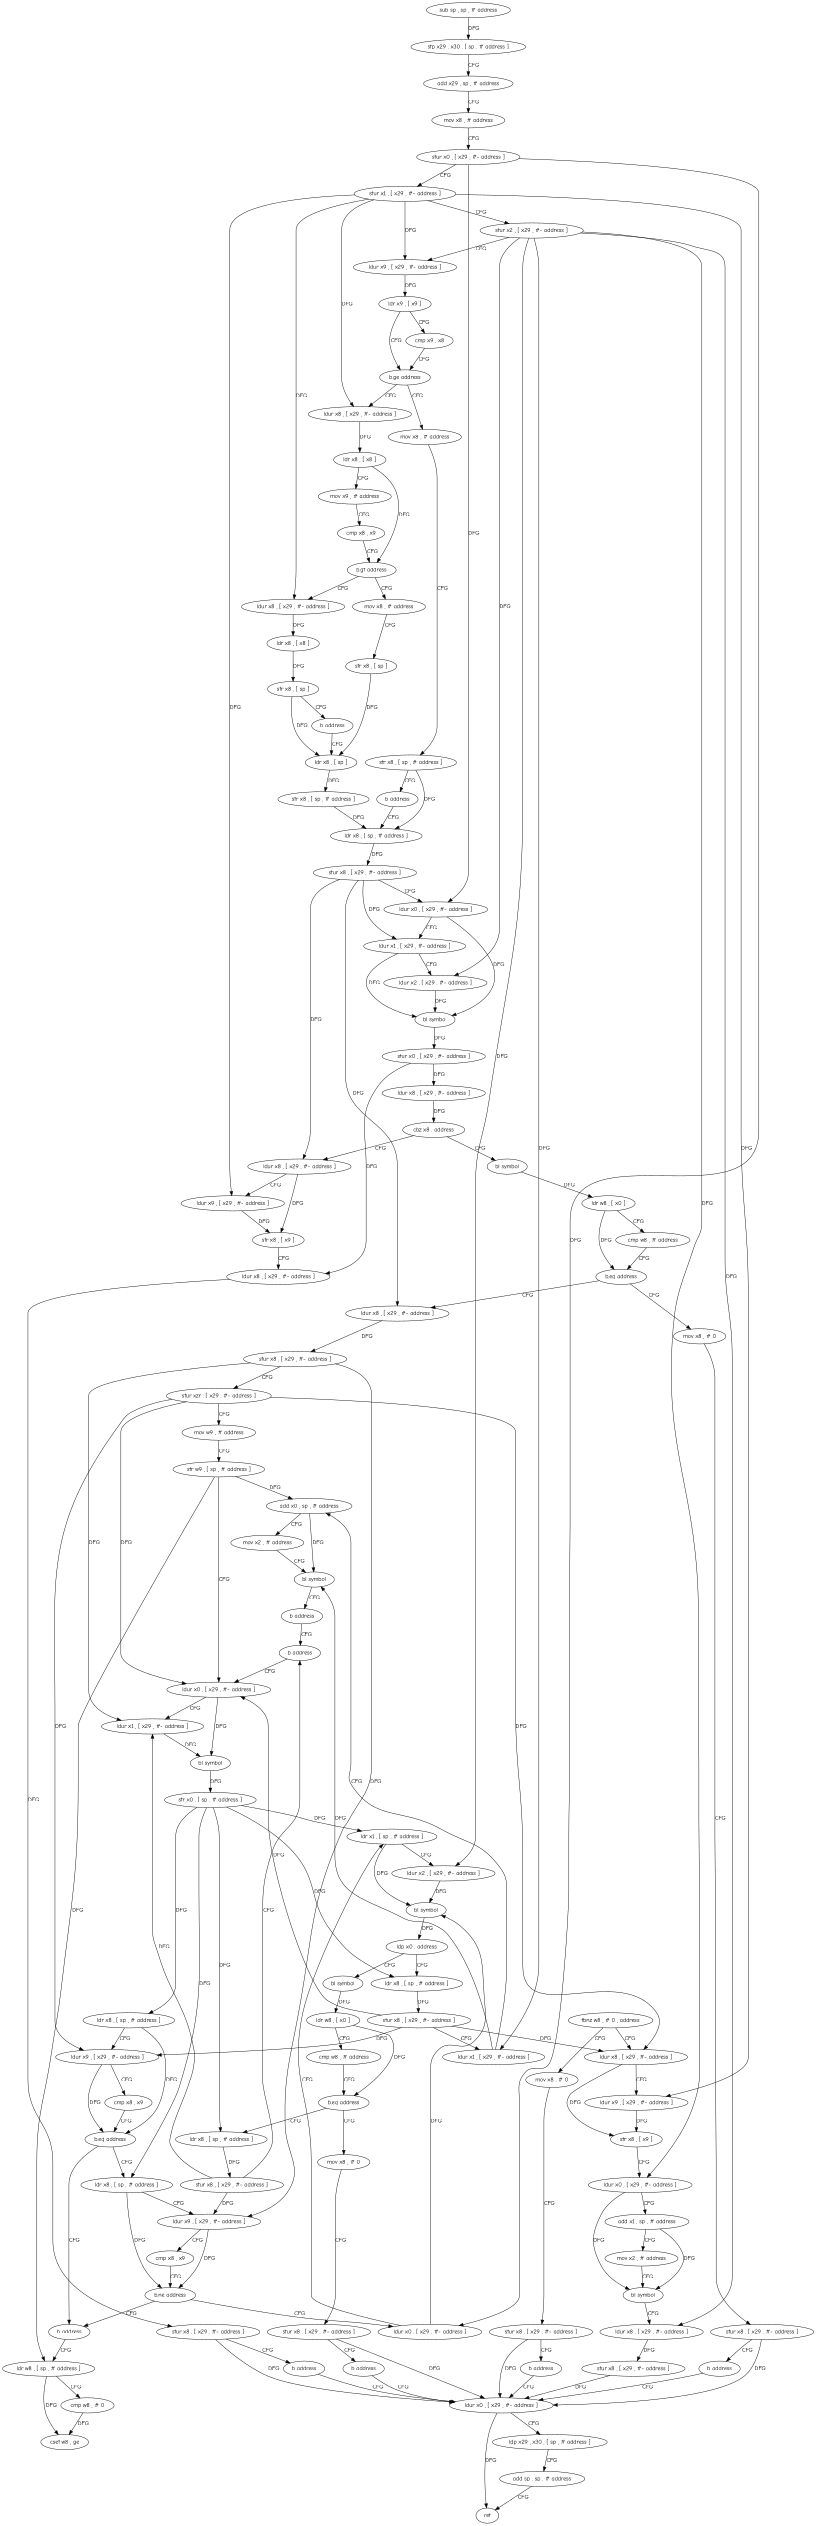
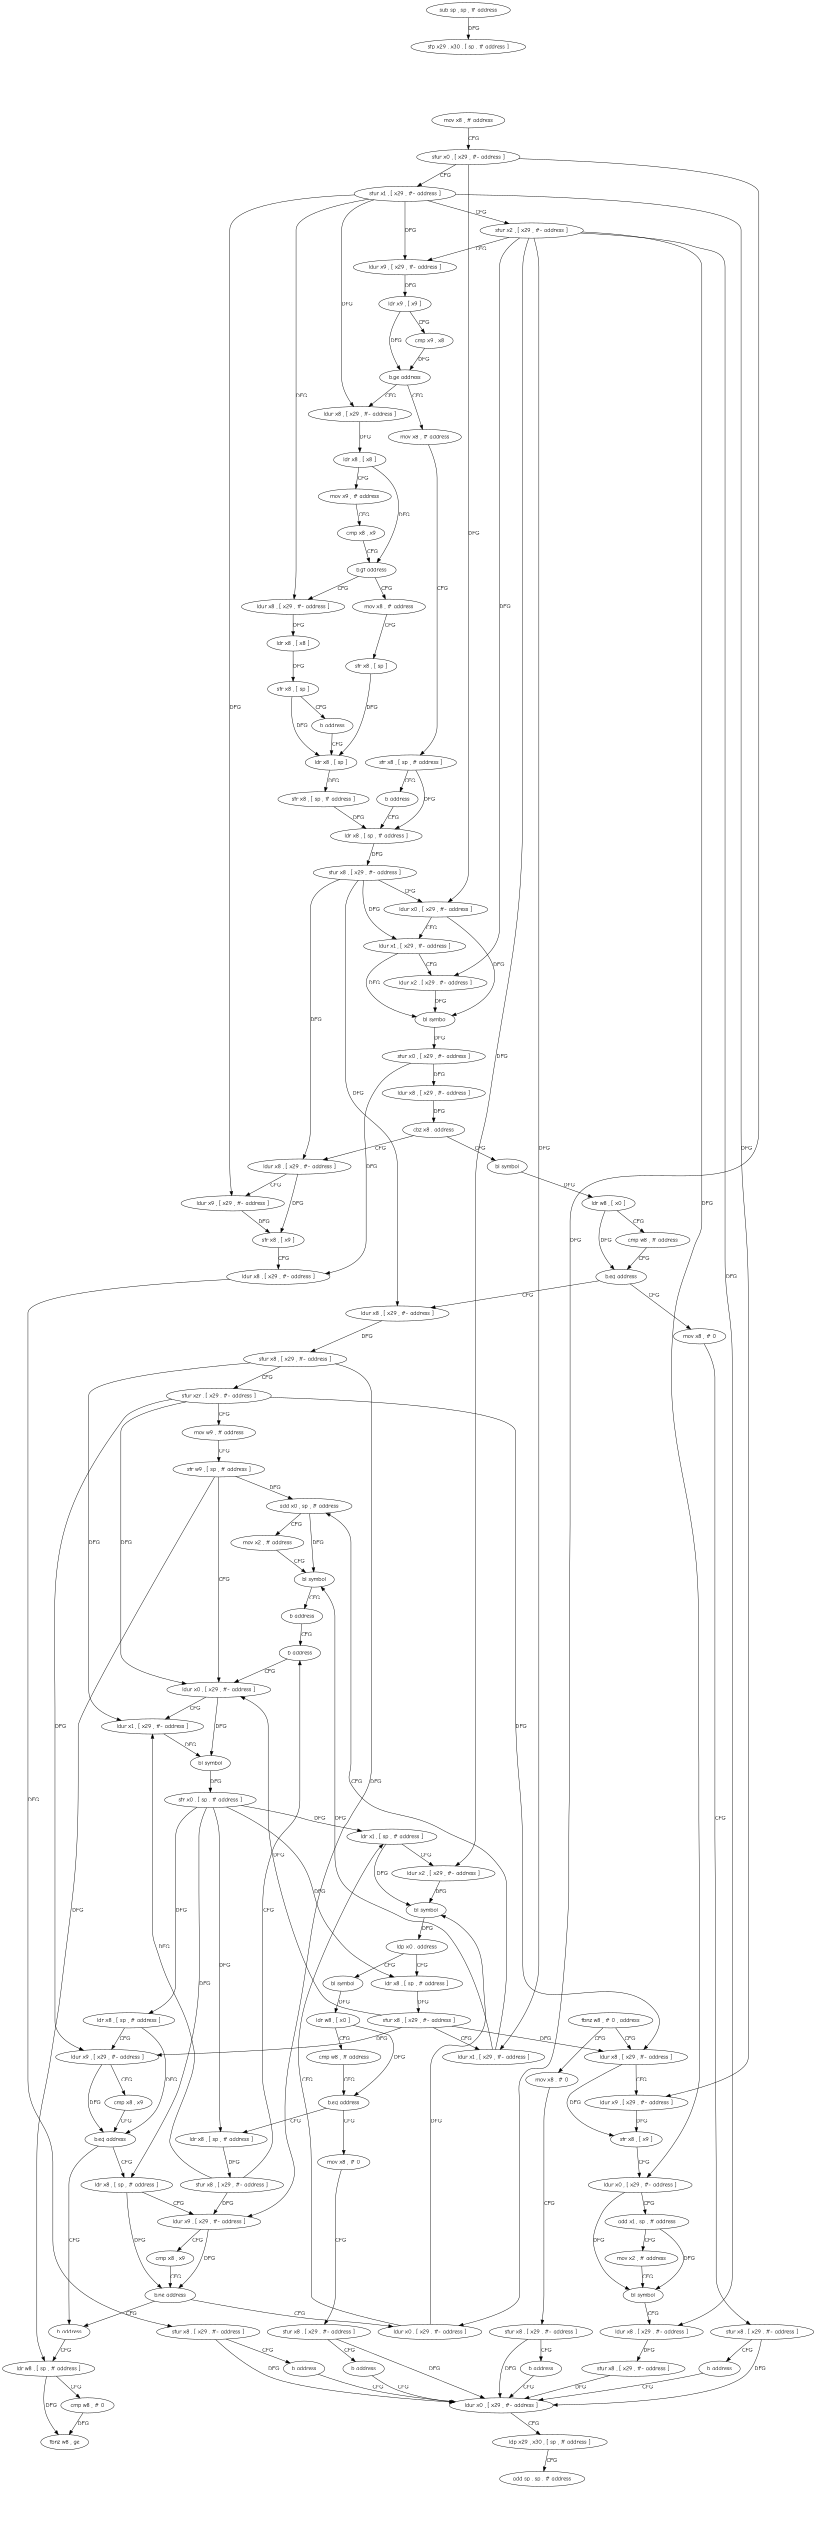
(468, 84) -> none
(396, 341) -> (396, 341)
(424, 359) -> (424, 359)
(65, 2442) -> (65, 2442)
(487, 2516) -> none
